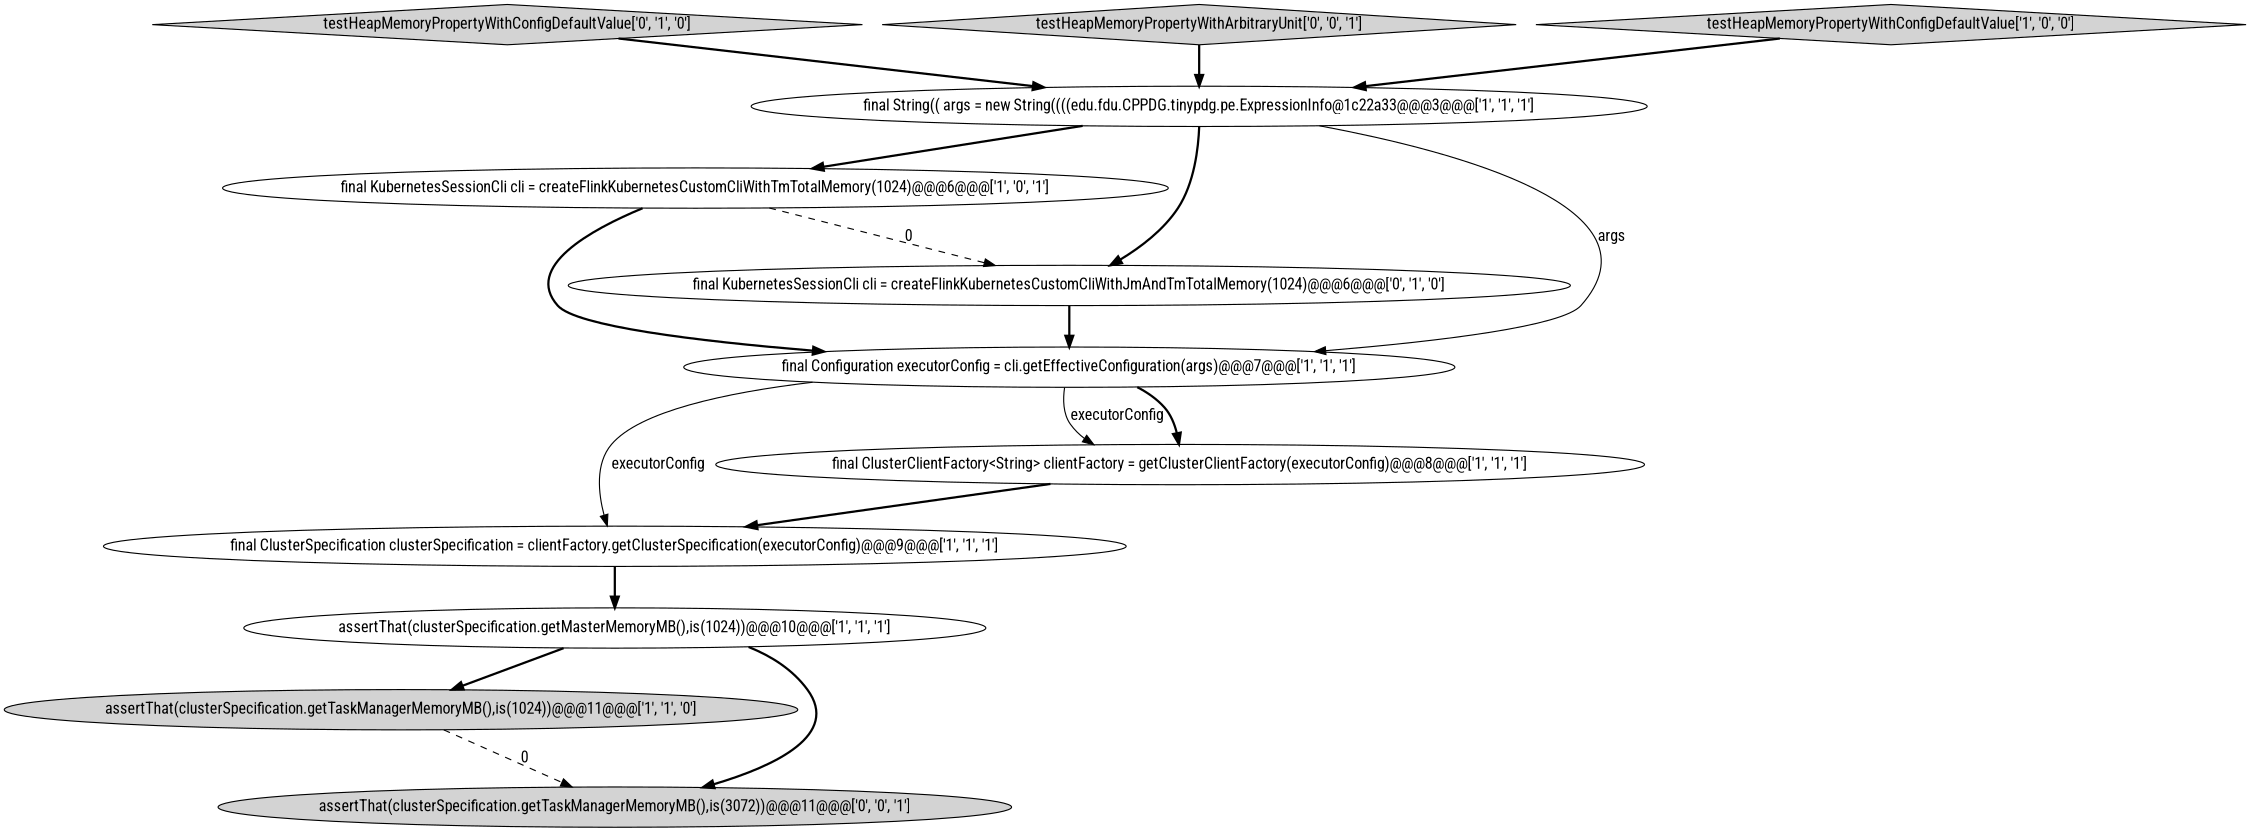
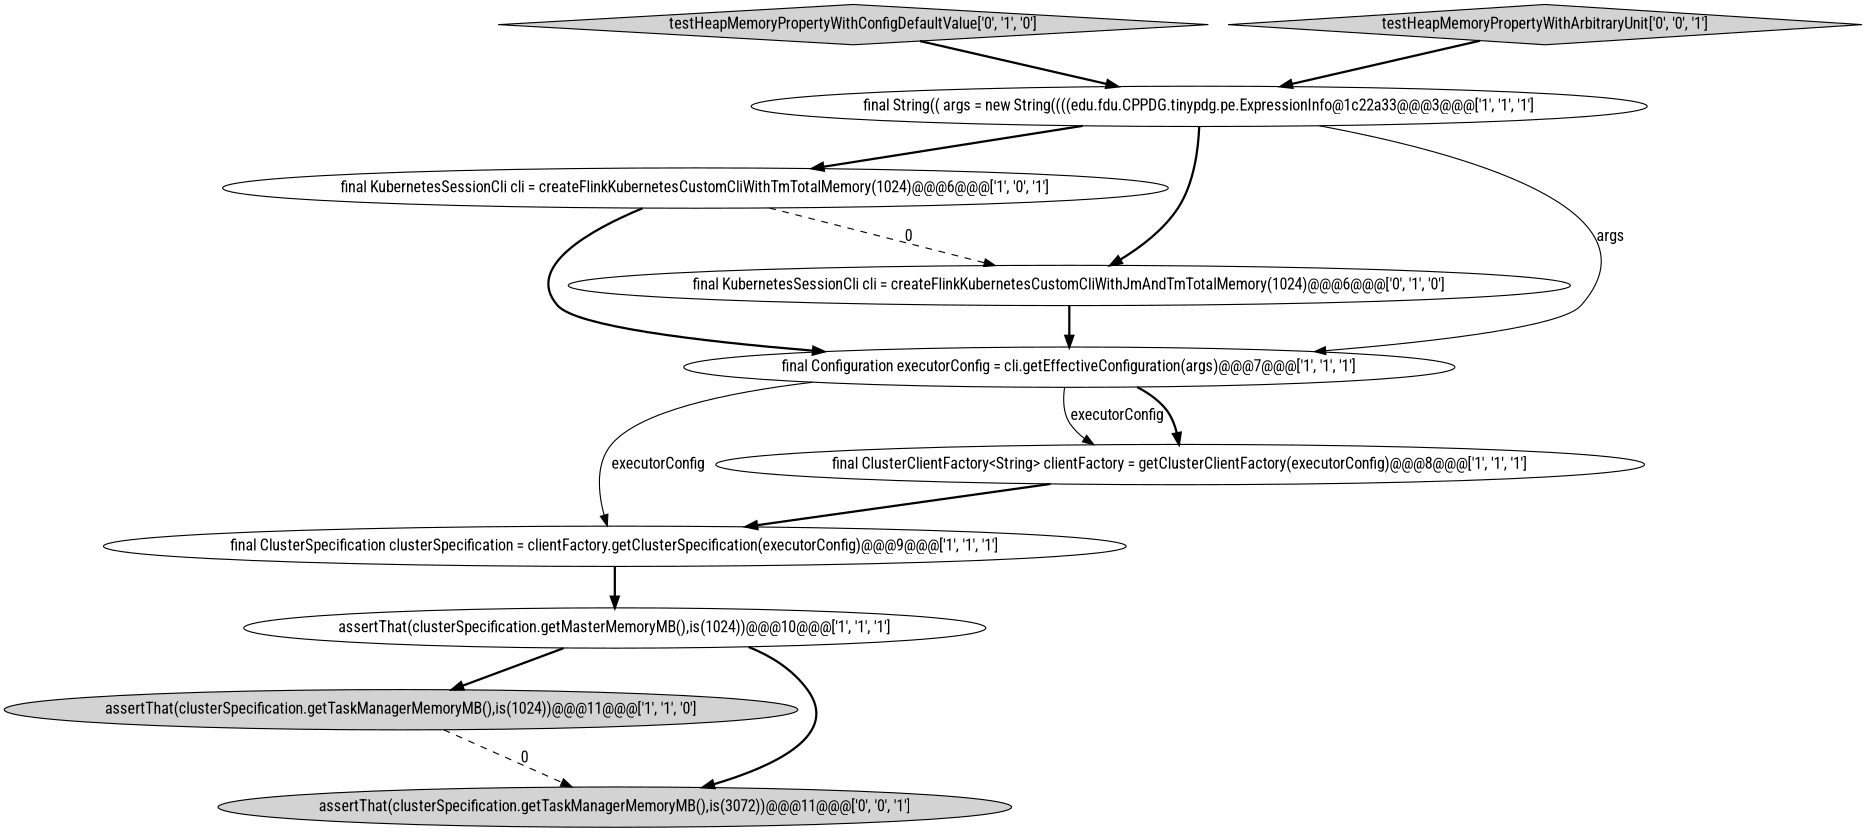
(1891, 25) -> none
